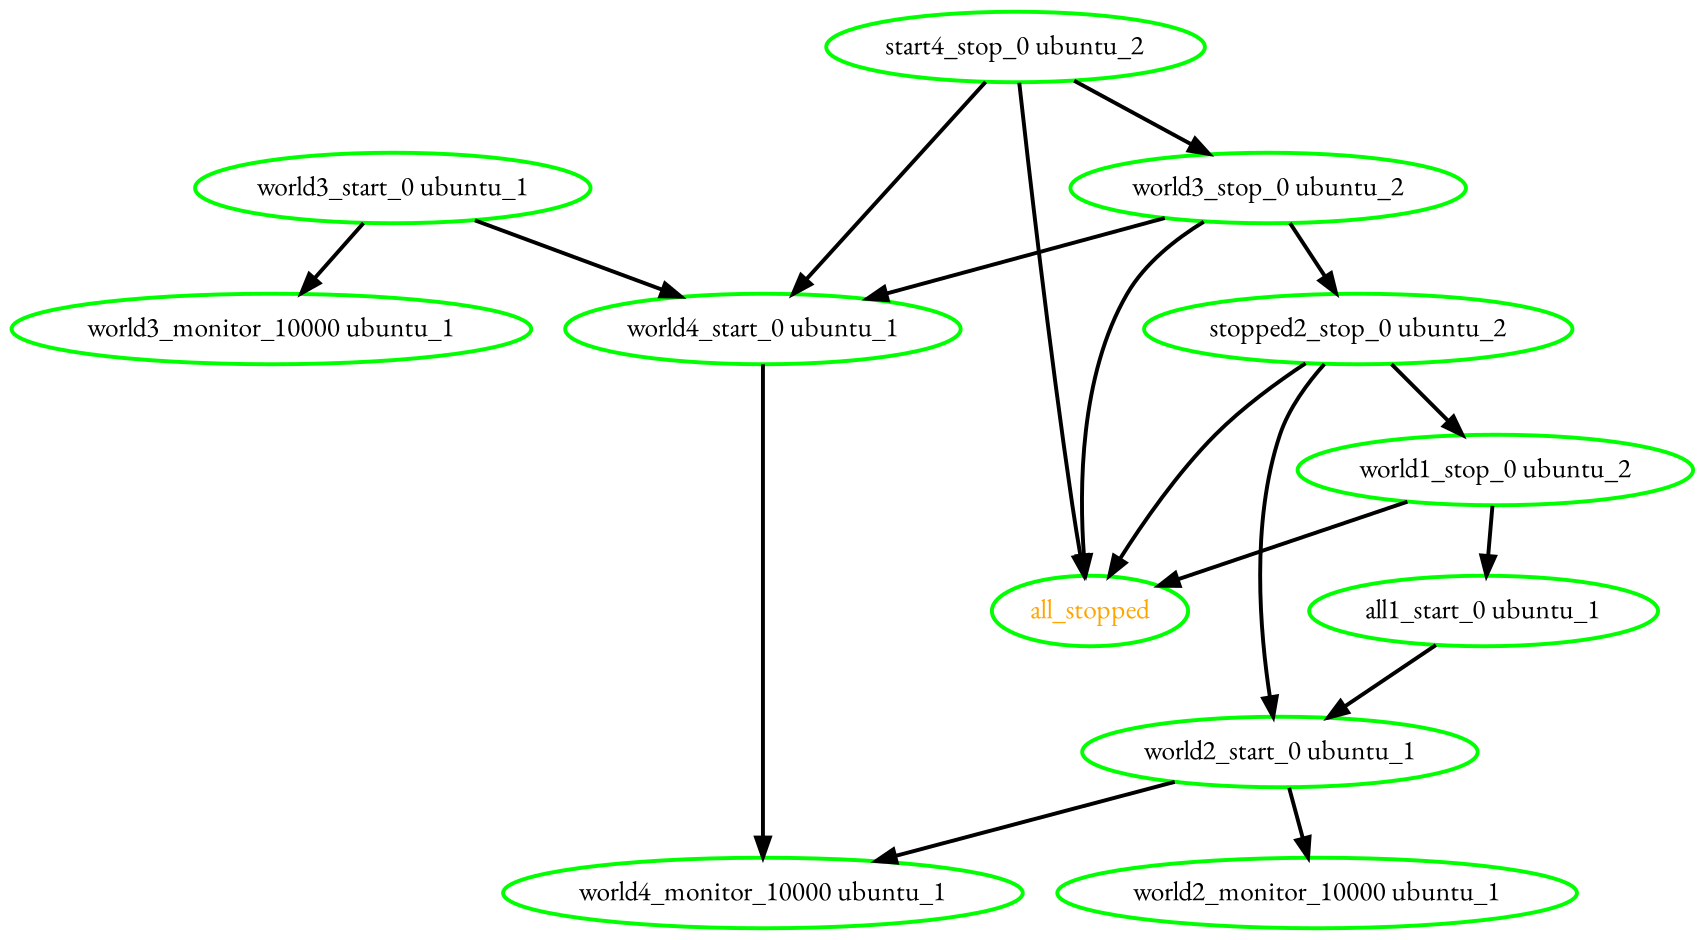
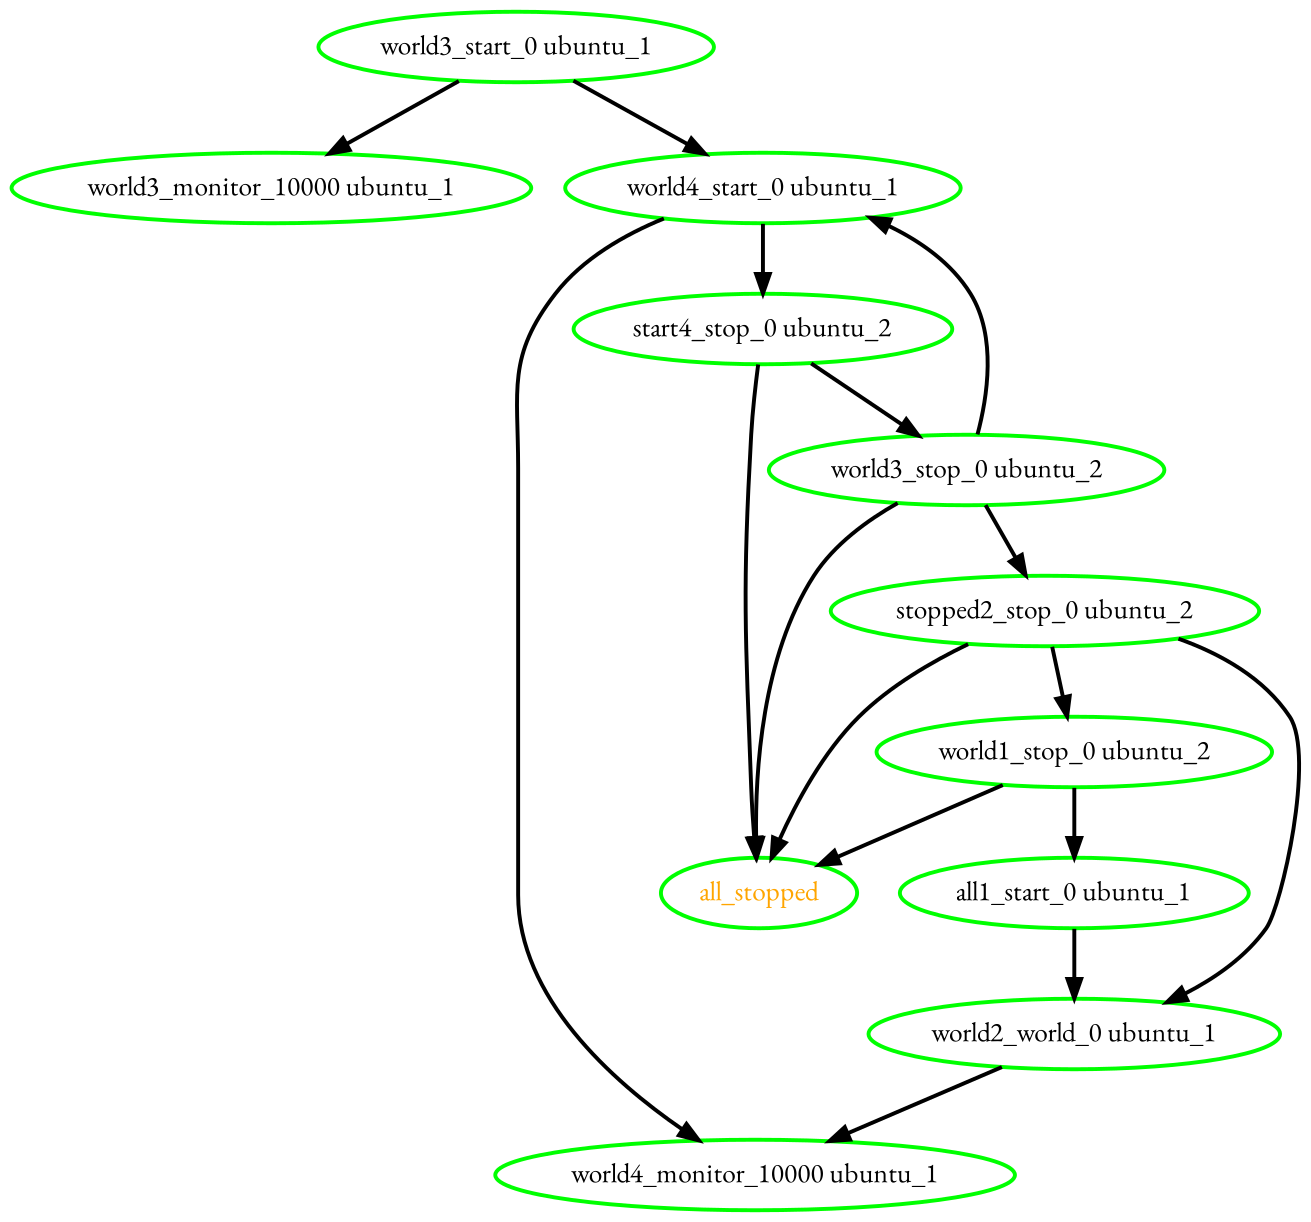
(896, 181) -> (763, 249)
(1280, 752) -> (1074, 1034)
(1317, 893) -> none
